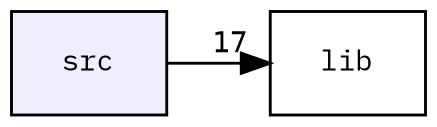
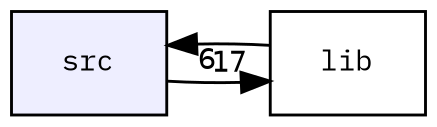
none -> (234, 44)
